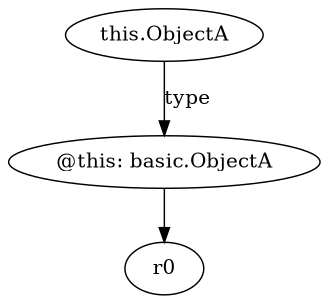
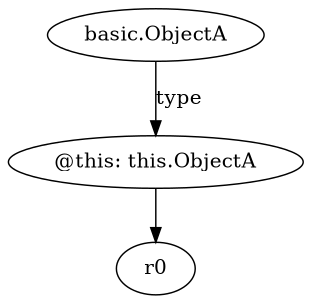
(164, 35) -> (156, 35)
(164, 162) -> (156, 162)
